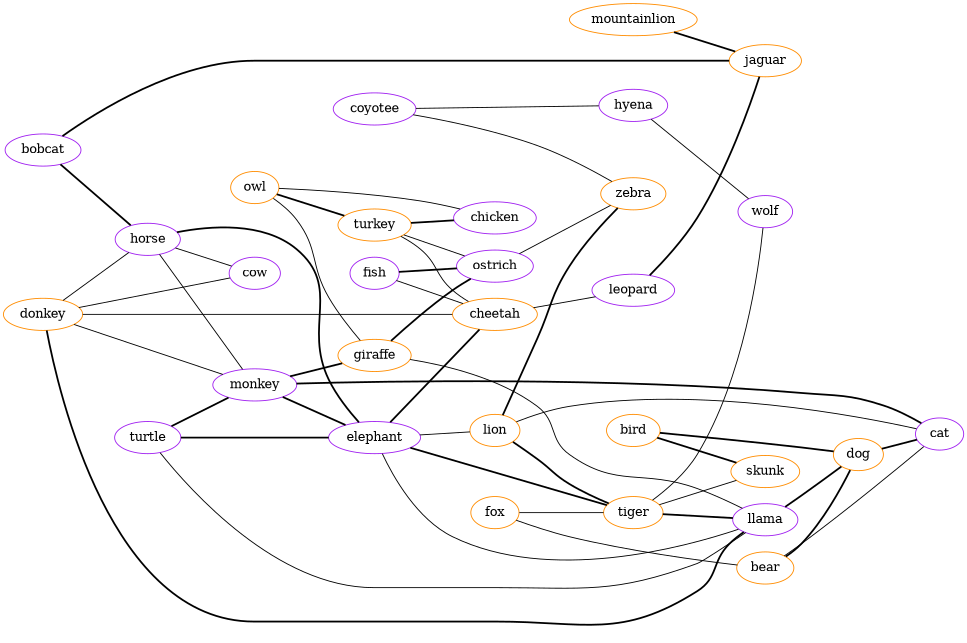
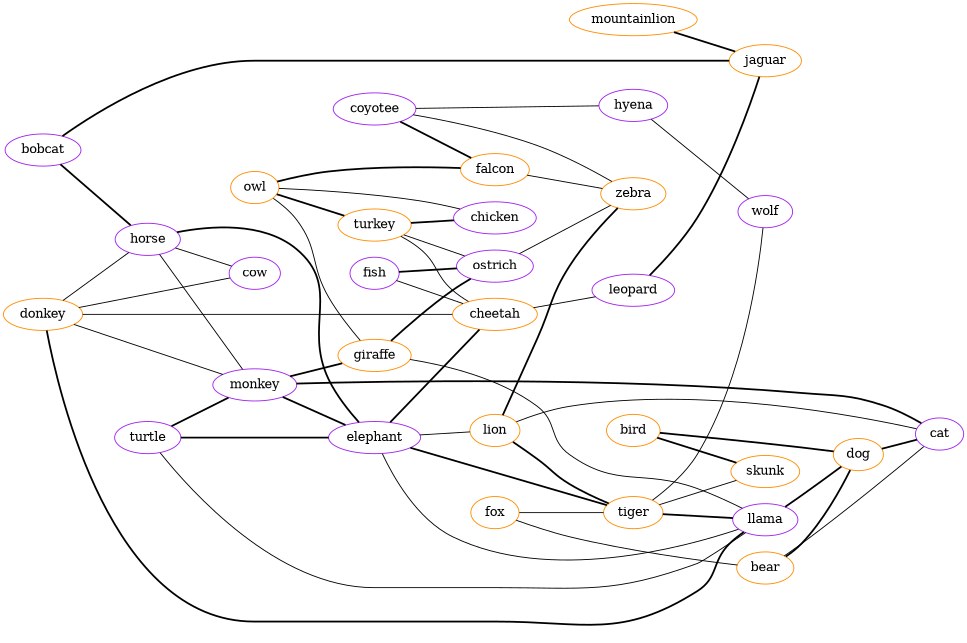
none -> (495, 170)
